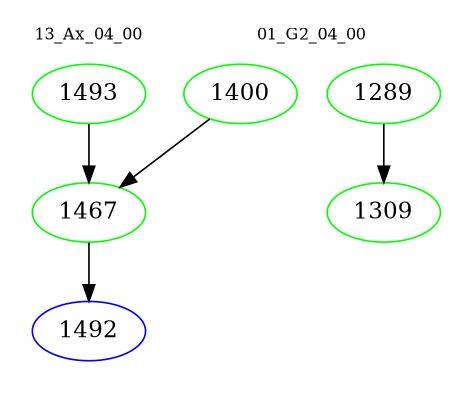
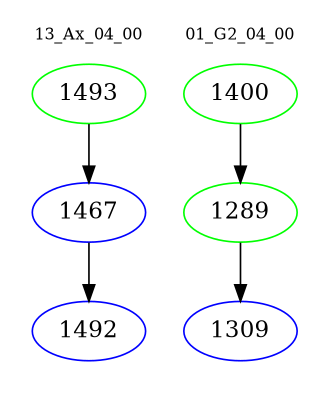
(181, 141) -> (240, 145)
(89, 212) -> (89, 212)
(384, 212) -> (240, 331)
